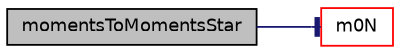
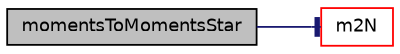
(357, 27) -> (357, 27)
